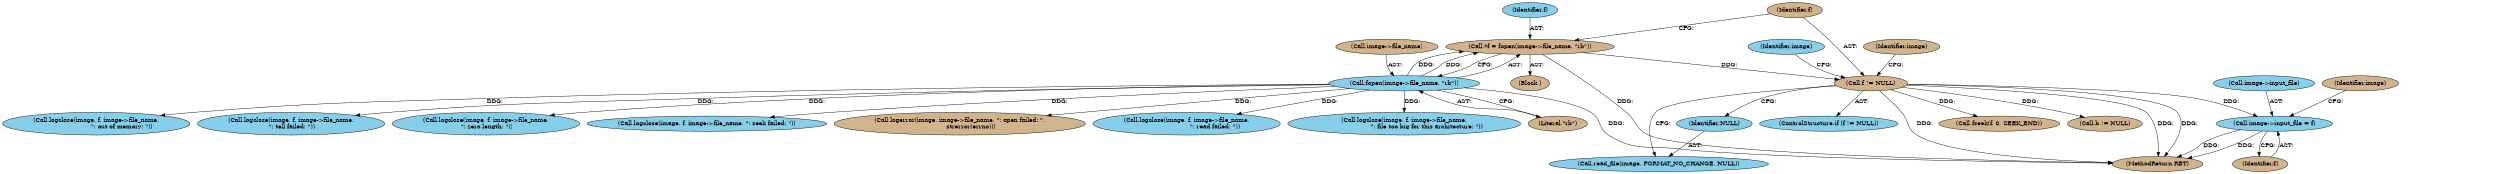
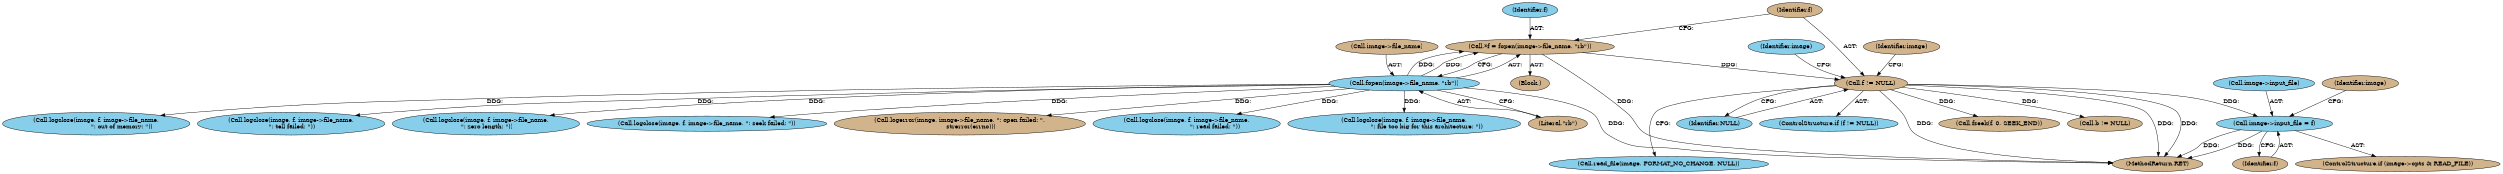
(1691, 141) -> (1790, 104)
none -> (2398, 164)
